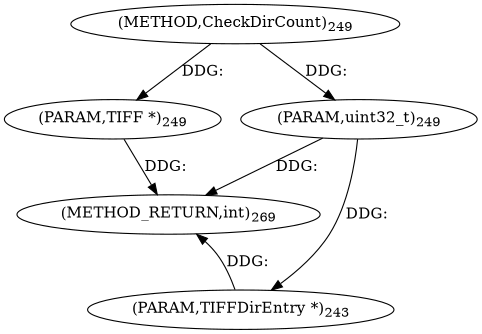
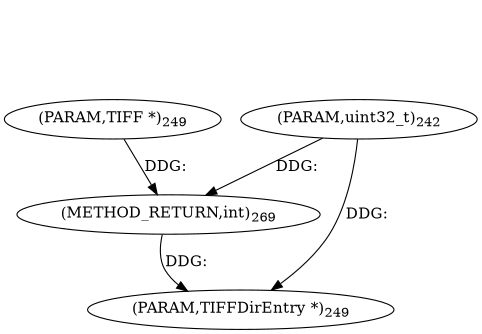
(235, 24) -> none
(428, 118) -> (428, 118)
(223, 264) -> (162, 263)
(337, 308) -> (337, 308)
